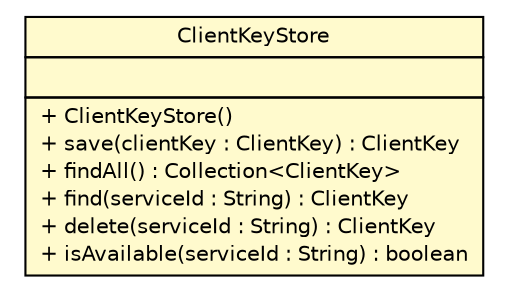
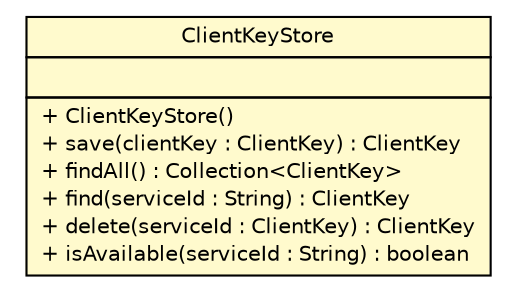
(238, 227) -> (259, 227)
